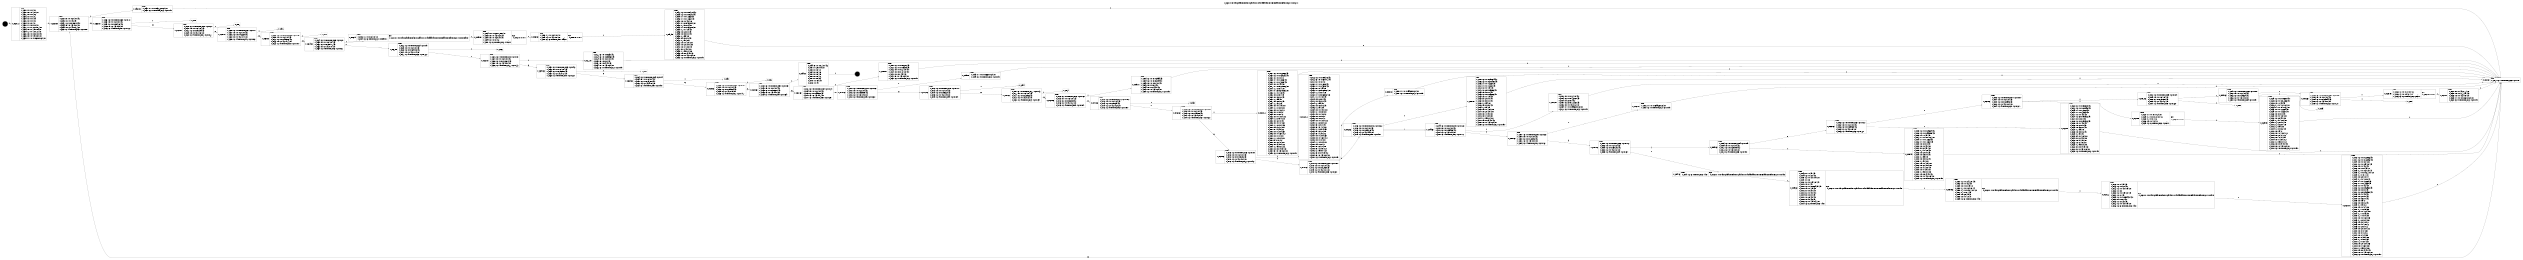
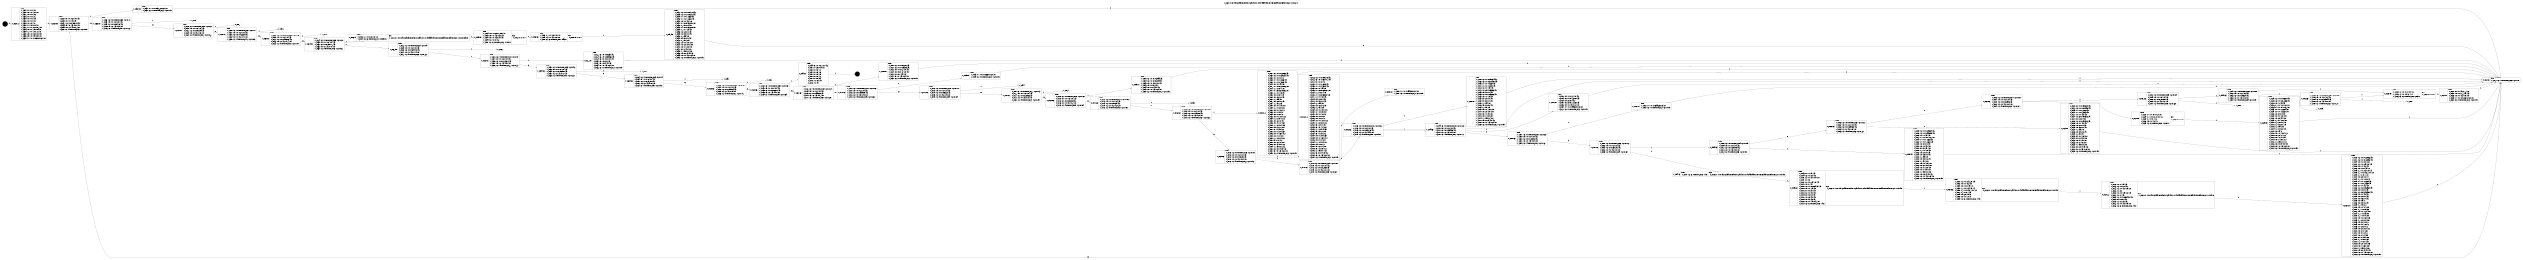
(1949, 76) -> (1965, 82)
(2279, 92) -> (2320, 90)
